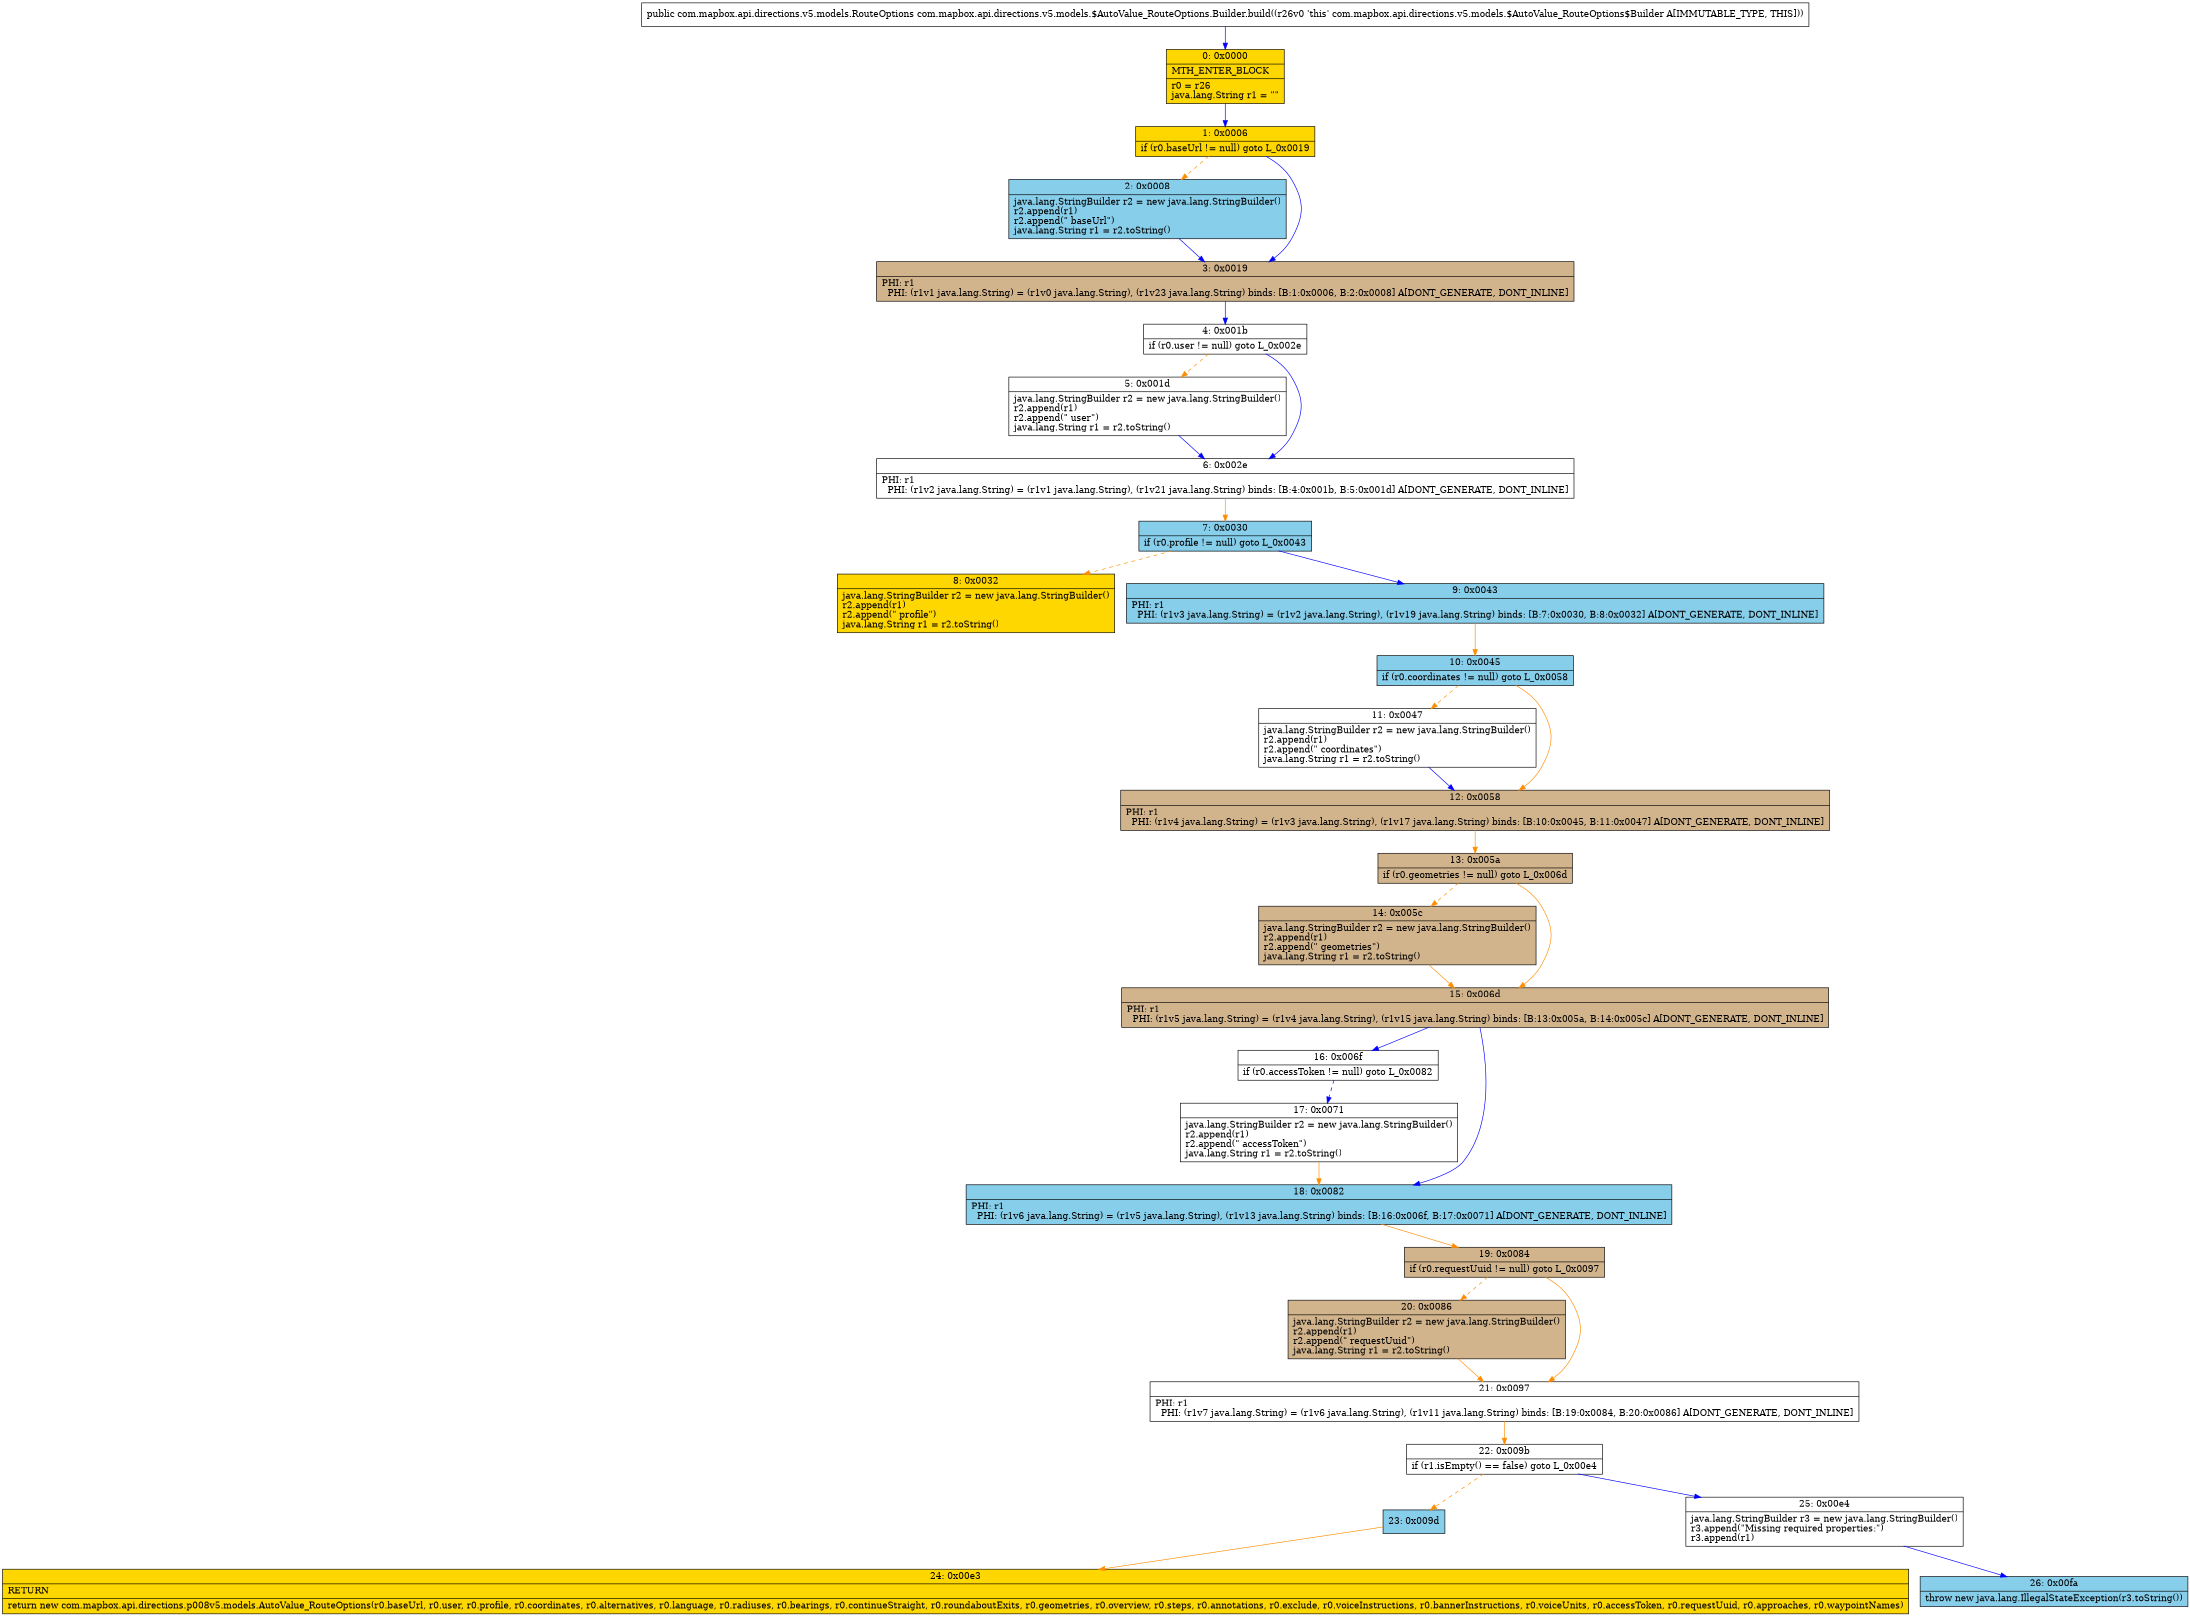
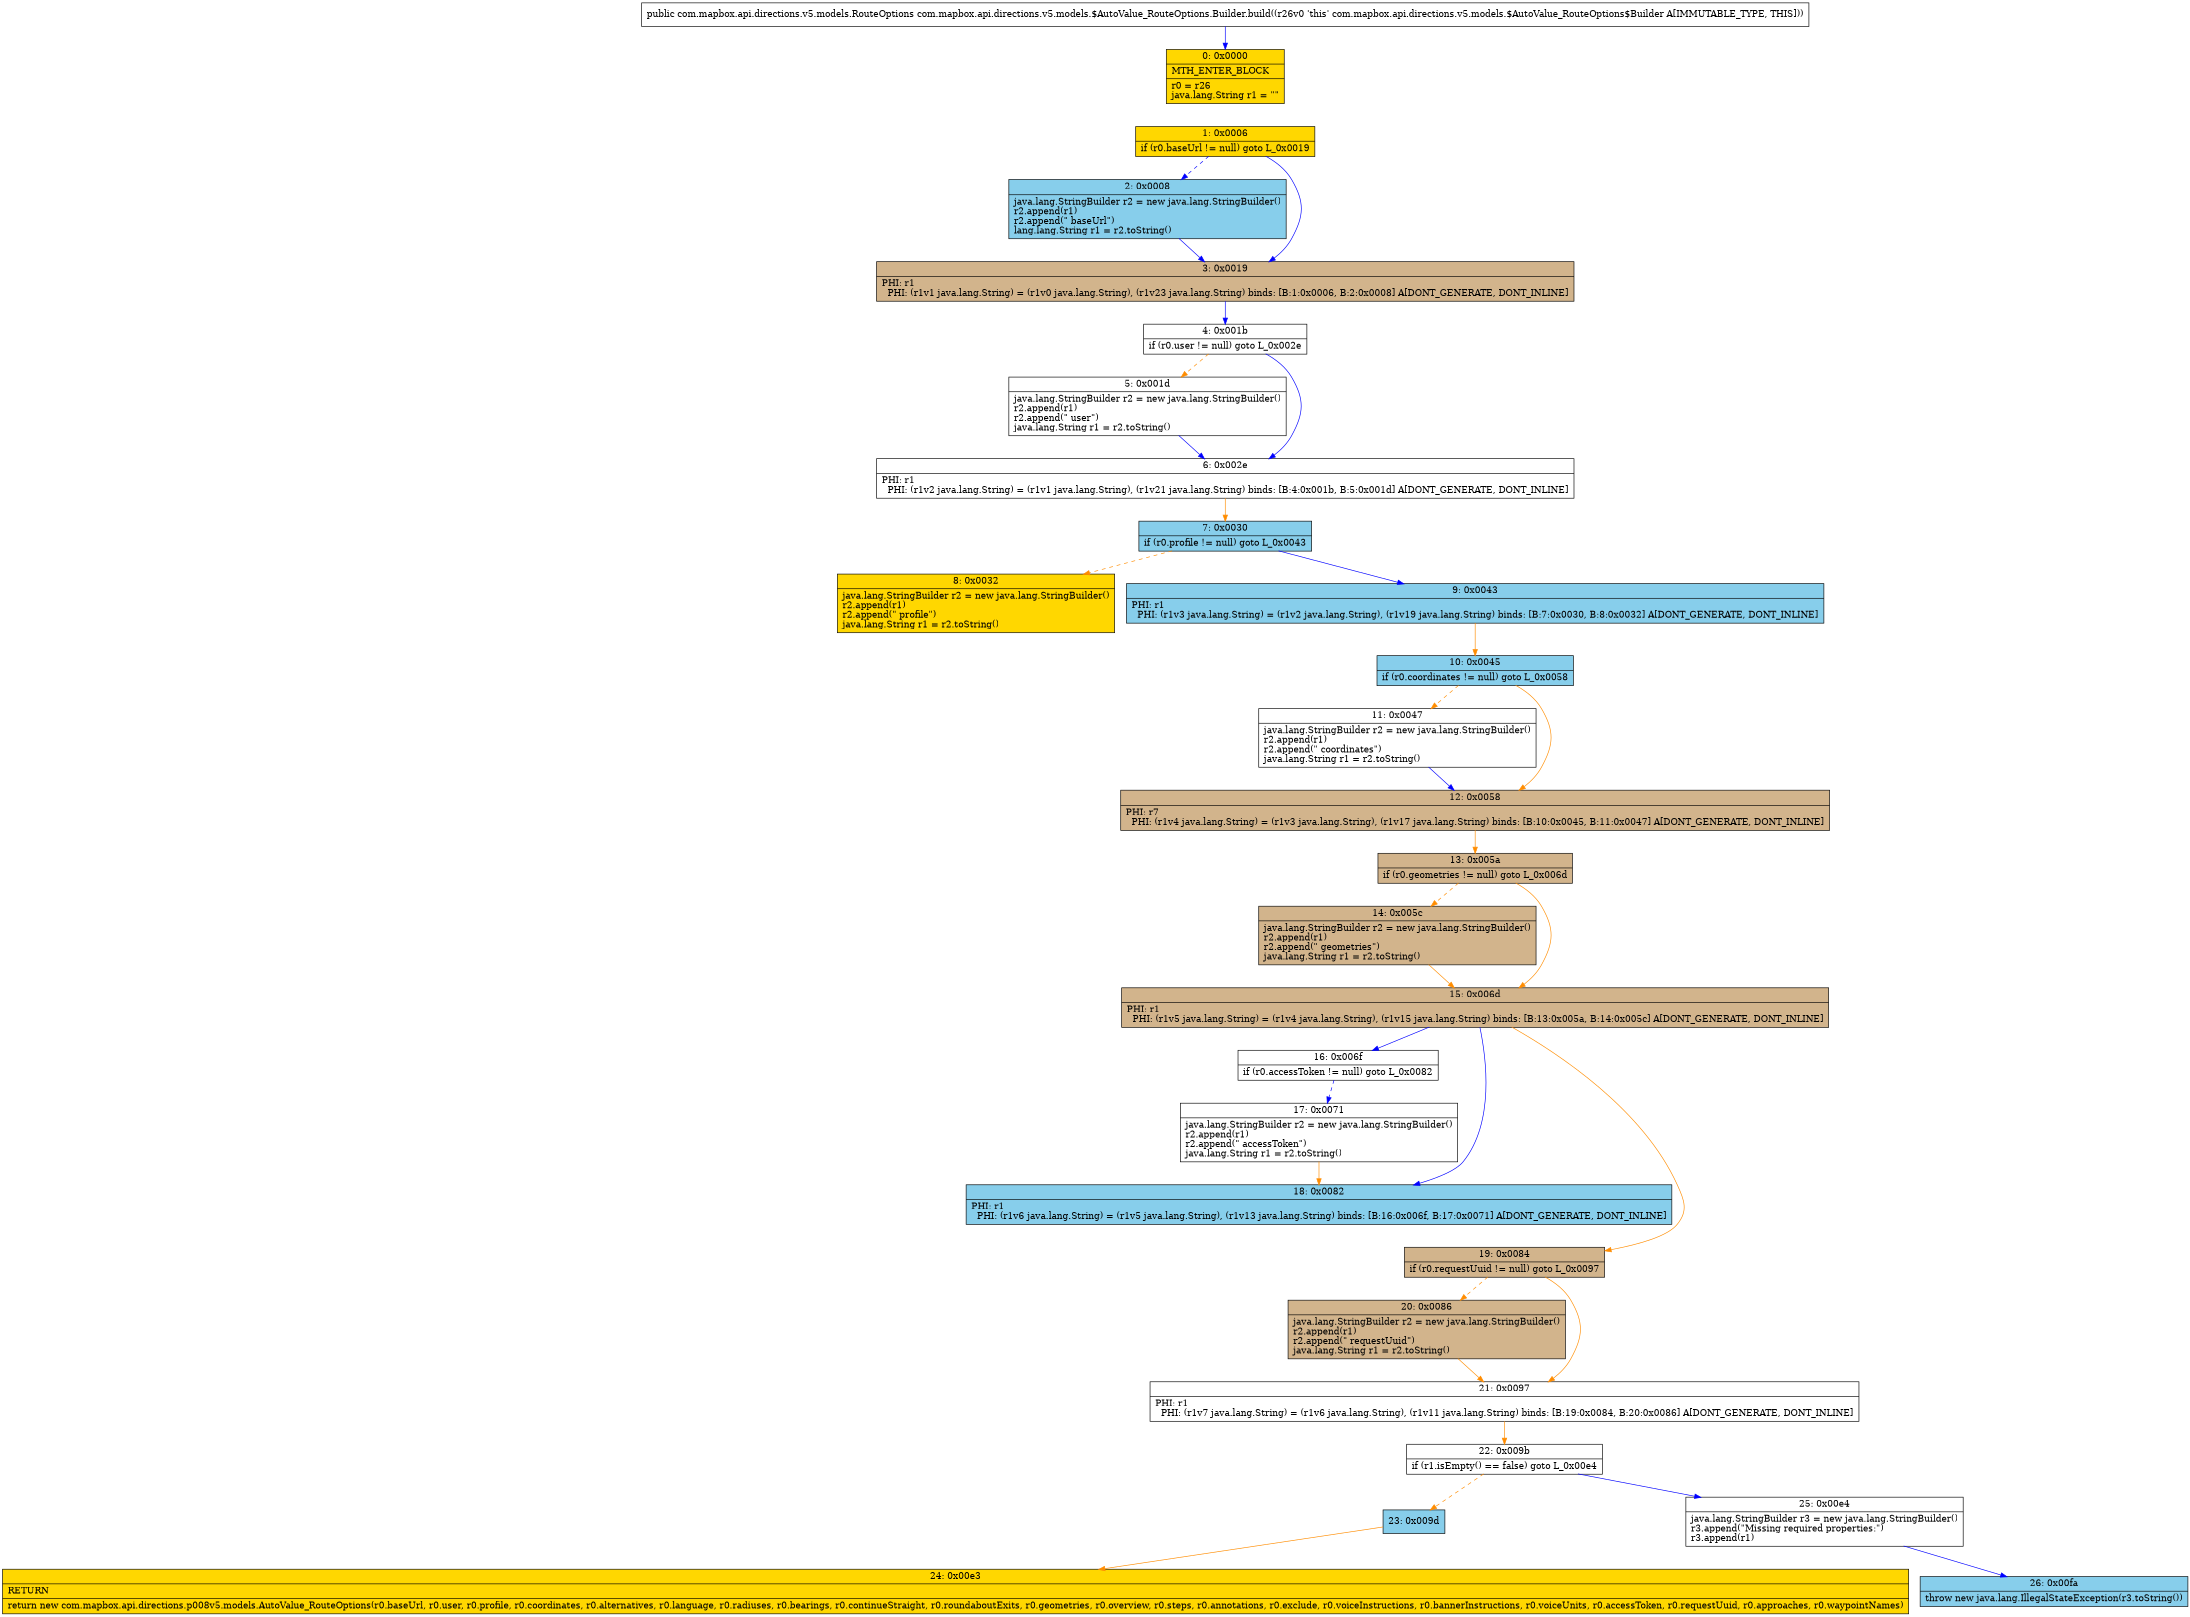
(1225, 112) -> none
(1197, 166) -> (1197, 166)
(1092, 231) -> (1093, 231)
(1144, 813) -> (1144, 813)
(1417, 1235) -> (1646, 1135)
